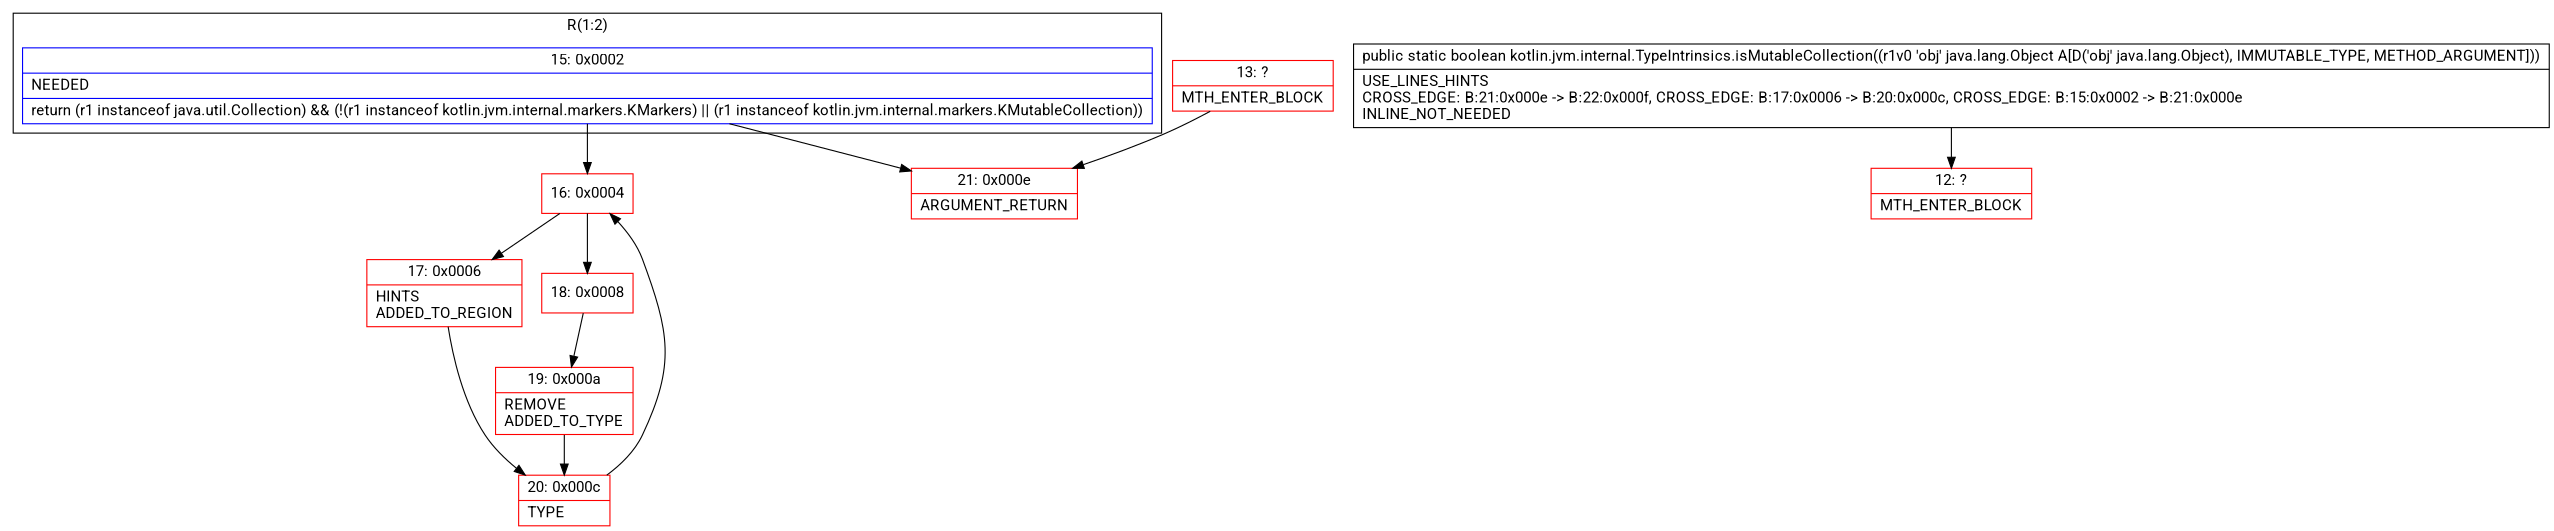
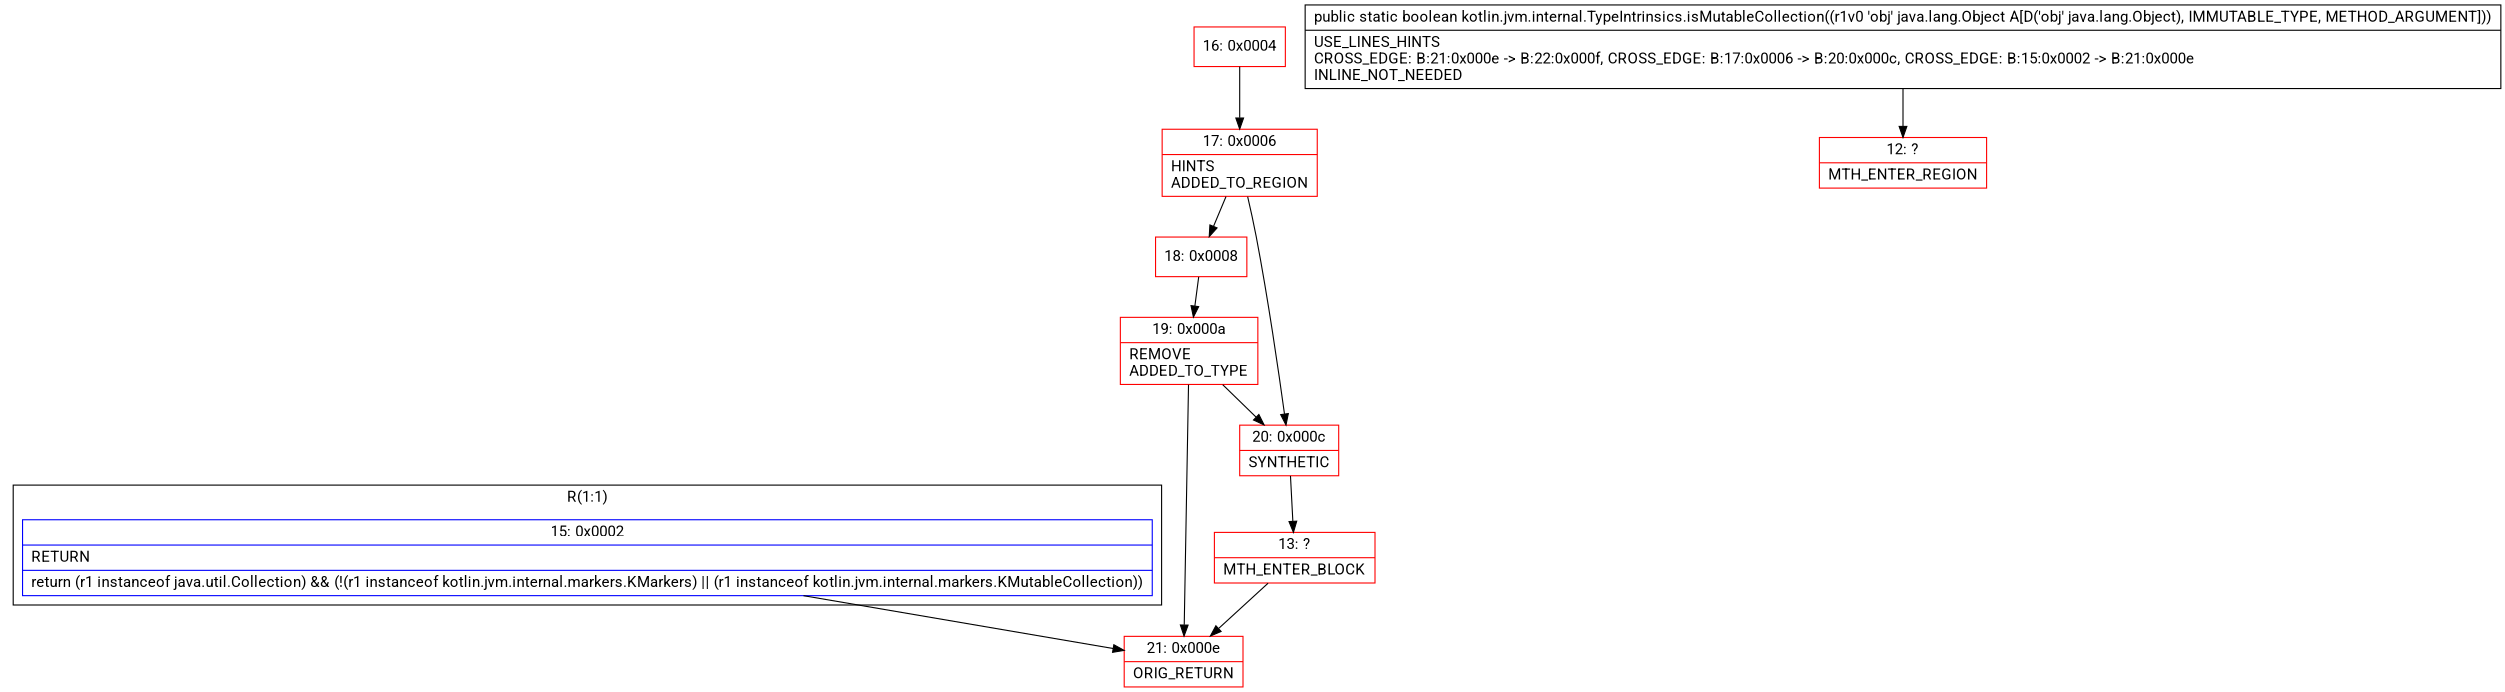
(587, 26) -> (587, 498)
(61, 85) -> (61, 557)
(587, 143) -> none
(994, 206) -> (1184, 674)
(1951, 206) -> (1903, 175)
(587, 238) -> (1220, 211)
(665, 352) -> (1292, 498)
none -> (1186, 505)
(546, 513) -> (1289, 463)
